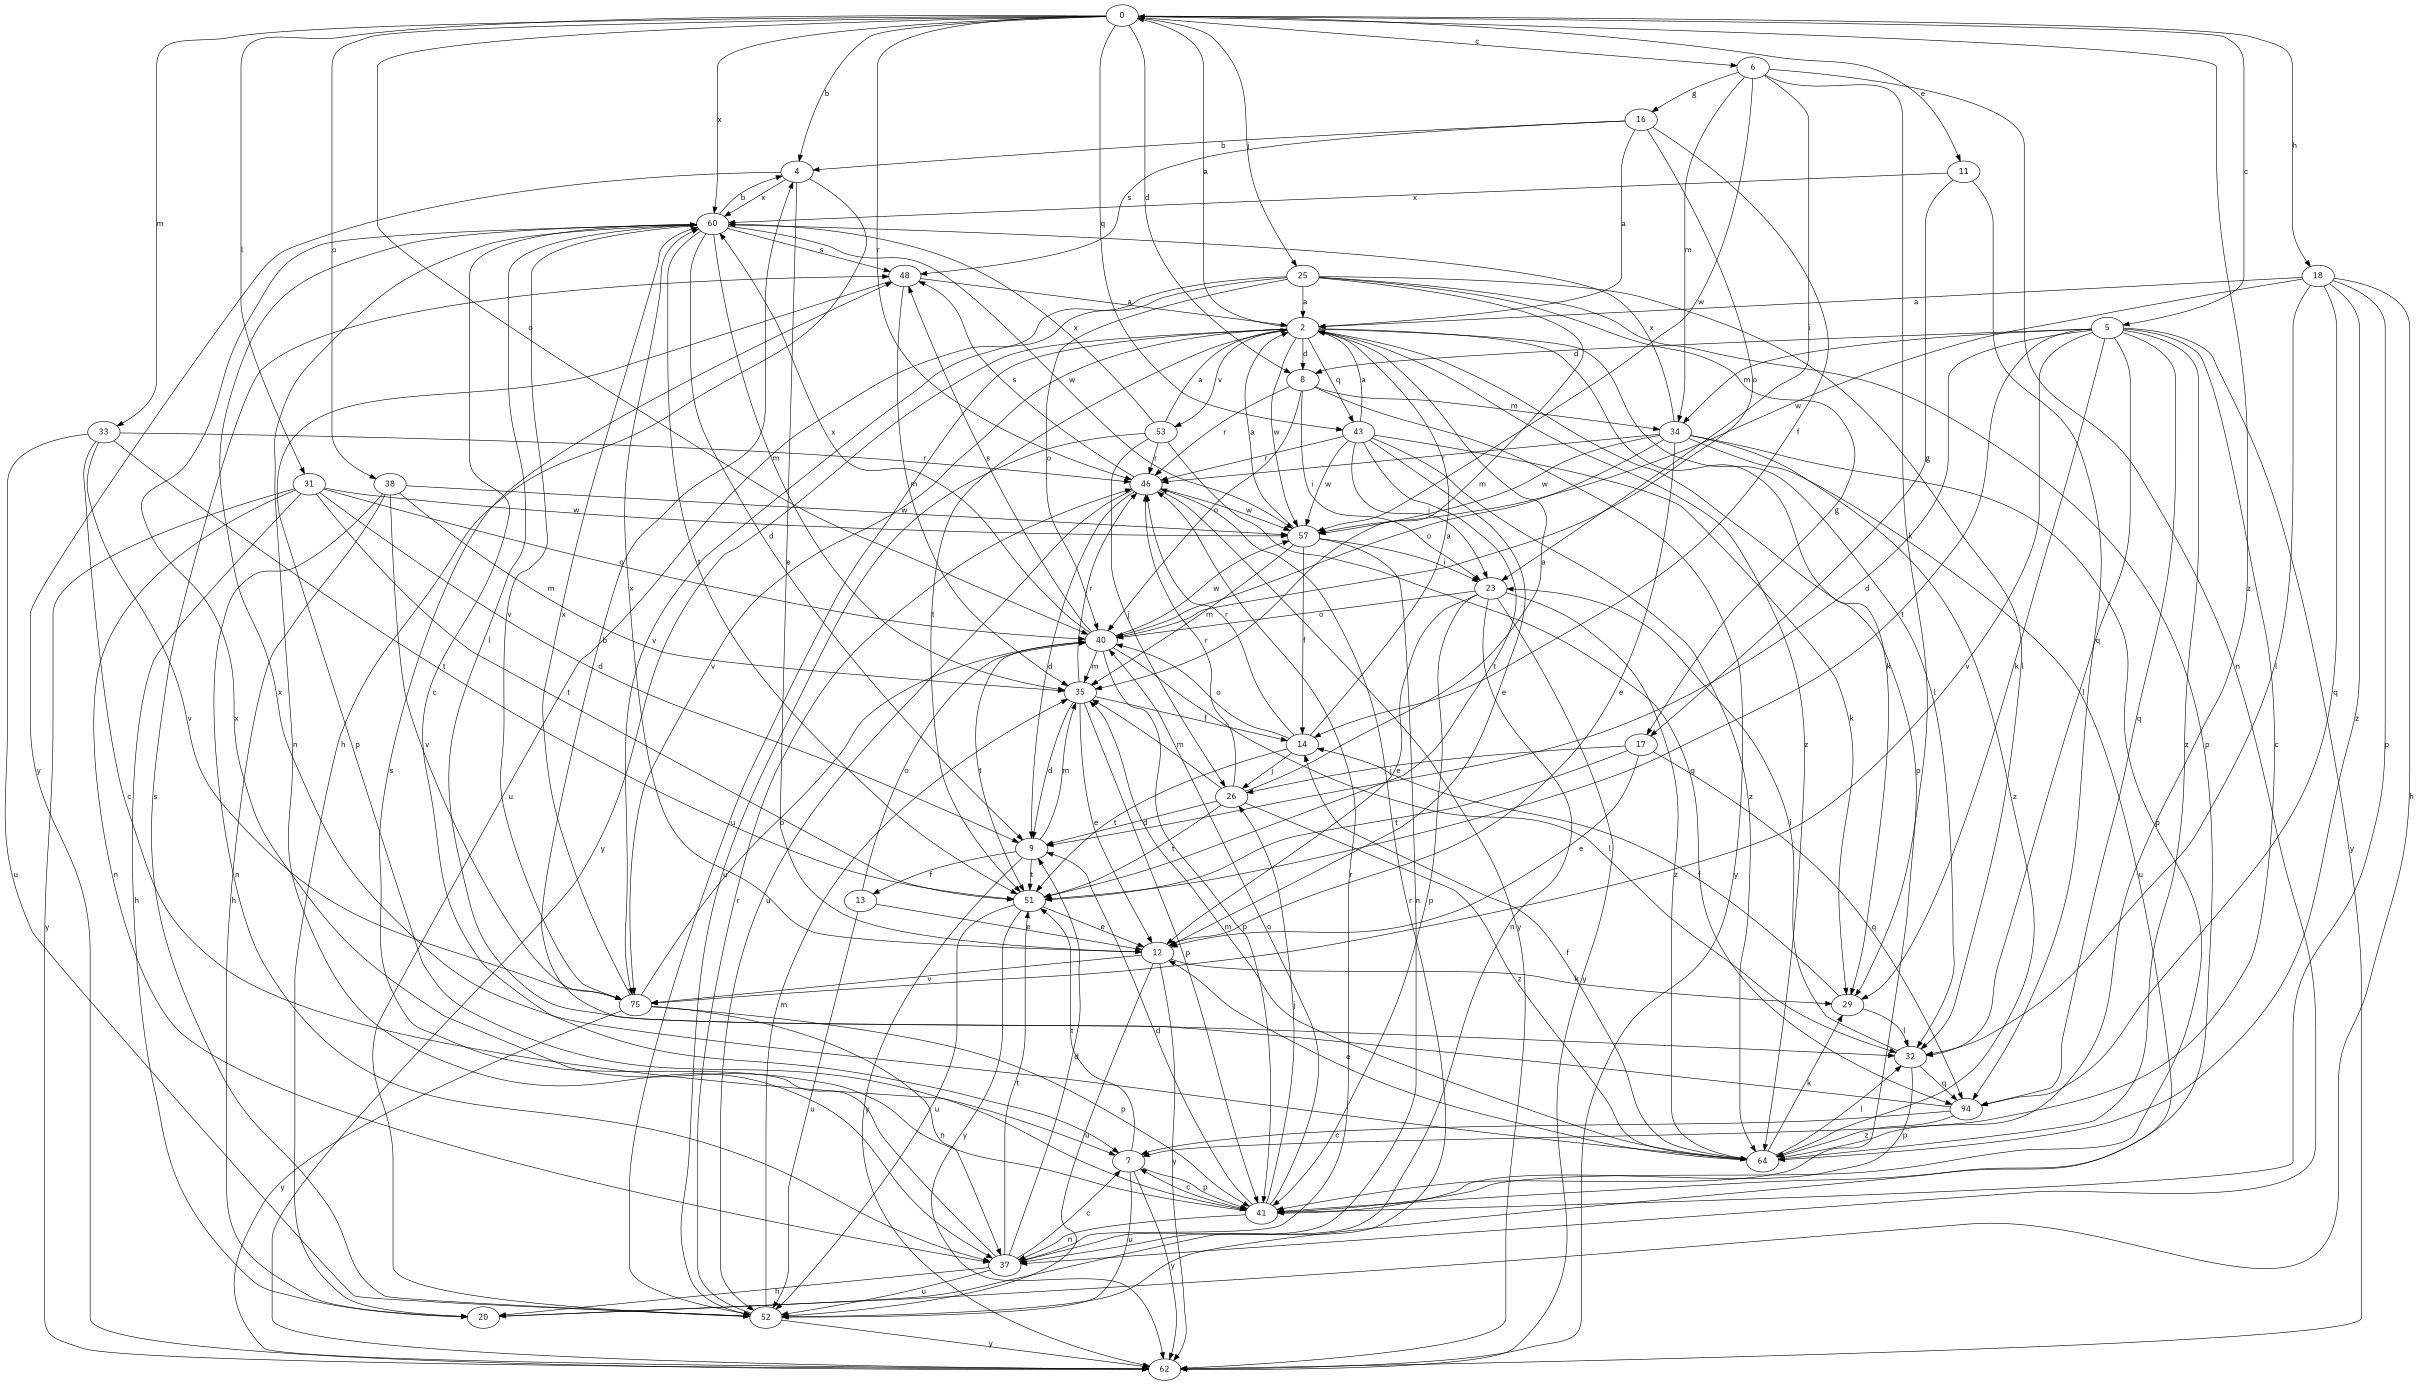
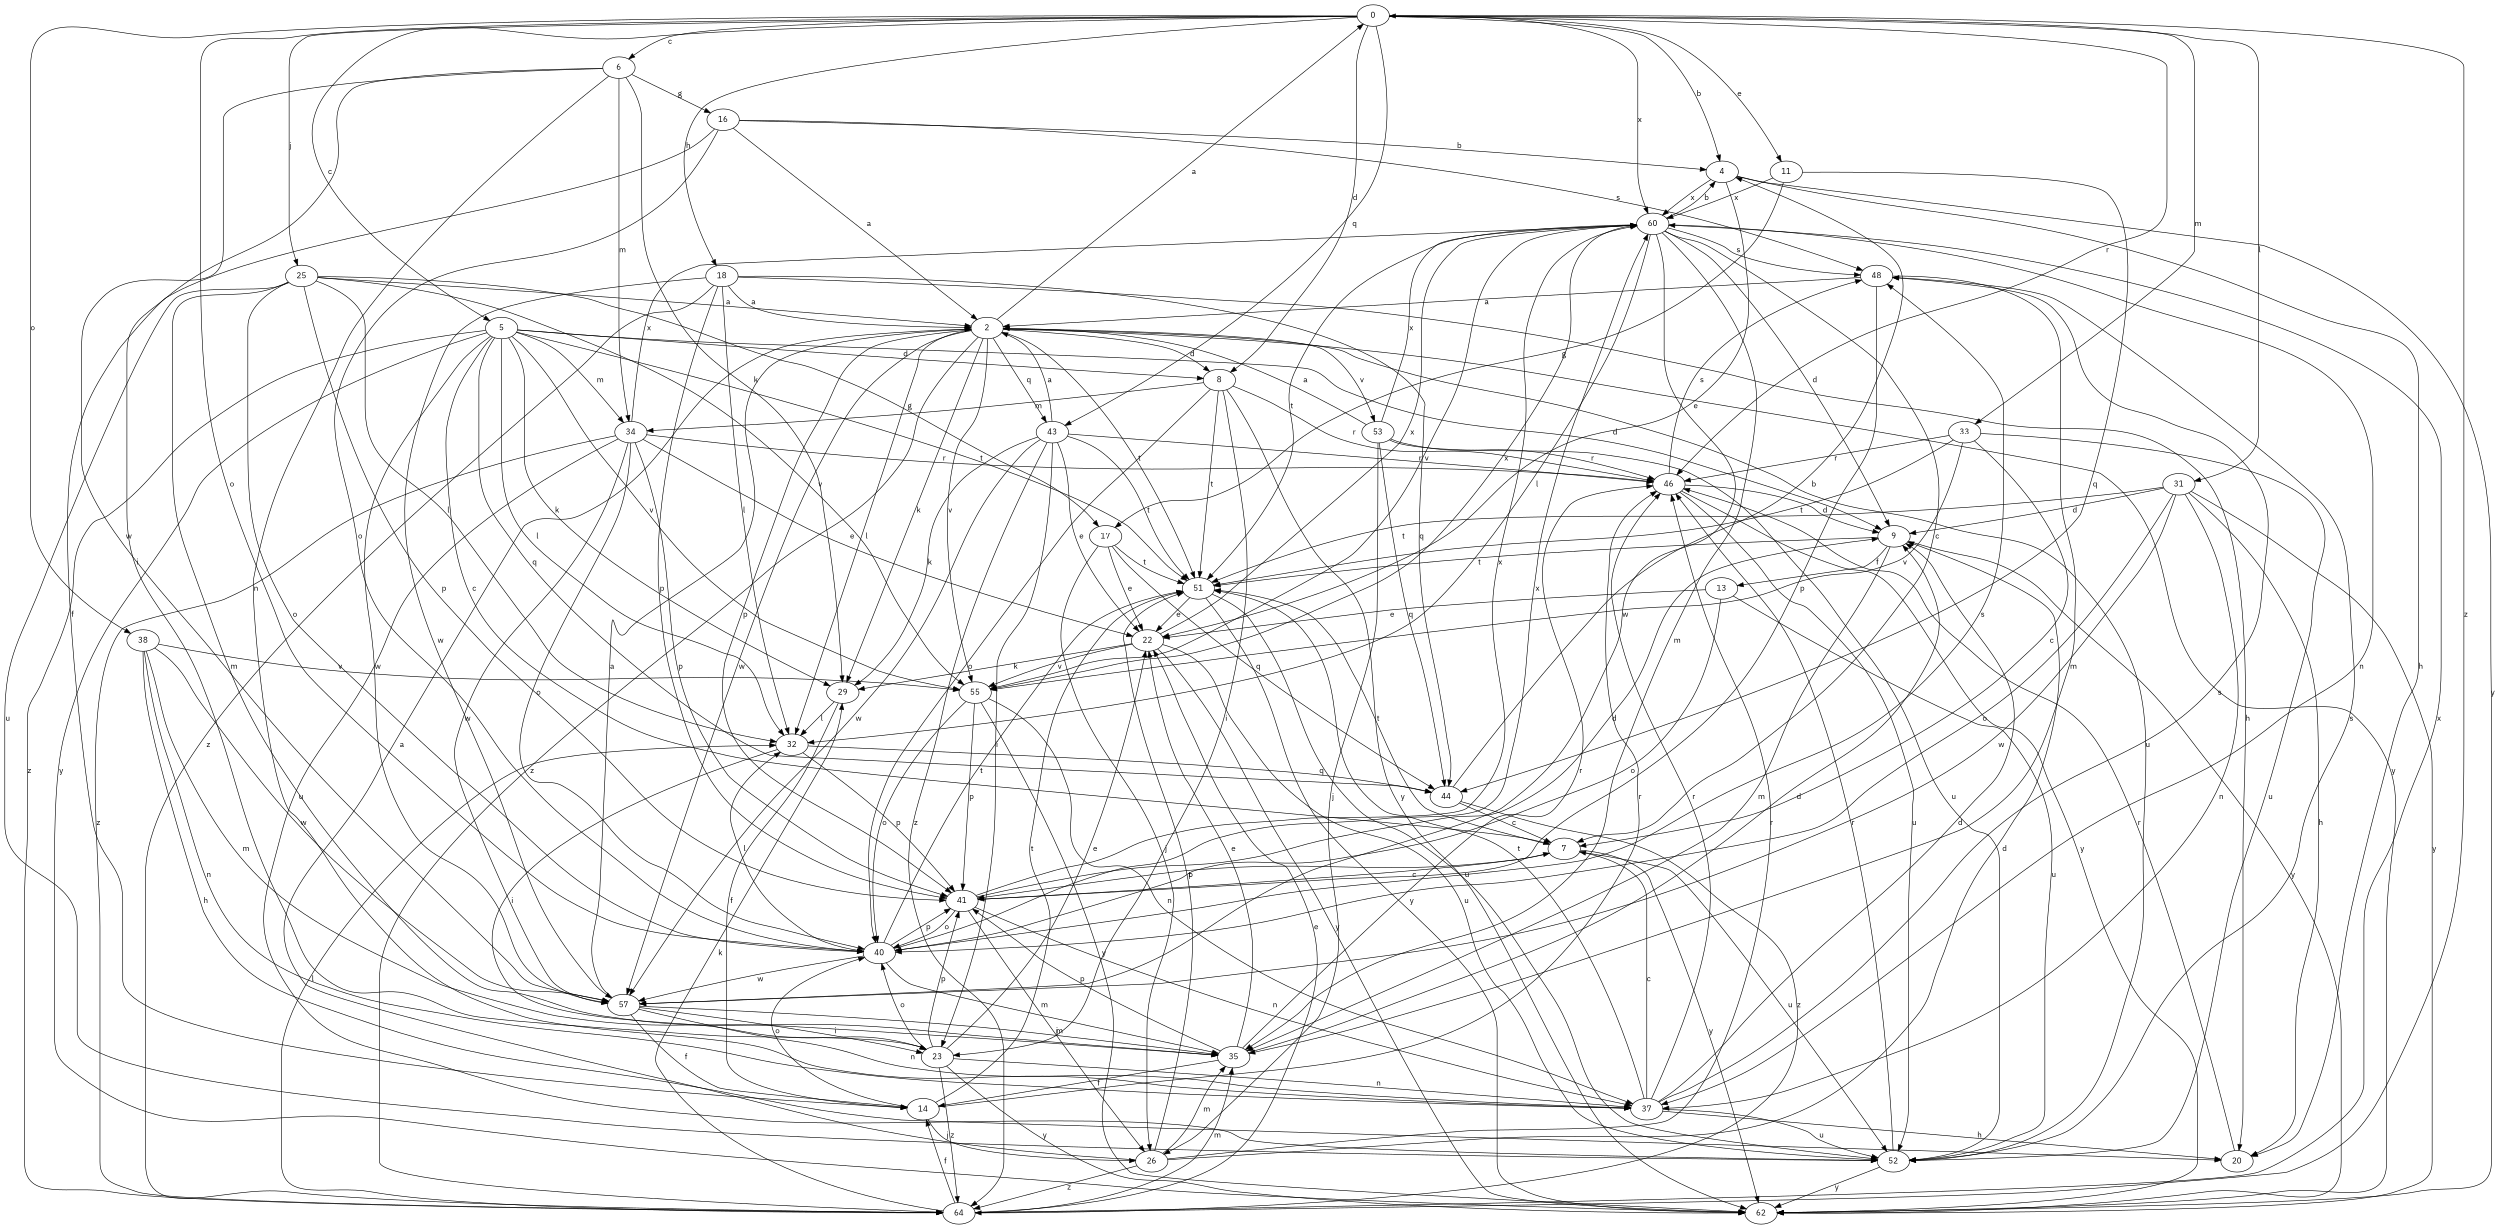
none -> (1209, 481)
(1211, 503) -> (375, 681)
(1446, 530) -> none
(800, 946) -> none
(1157, 953) -> (1148, 641)
(635, 1005) -> (975, 693)
(1966, 1109) -> (1446, 797)
